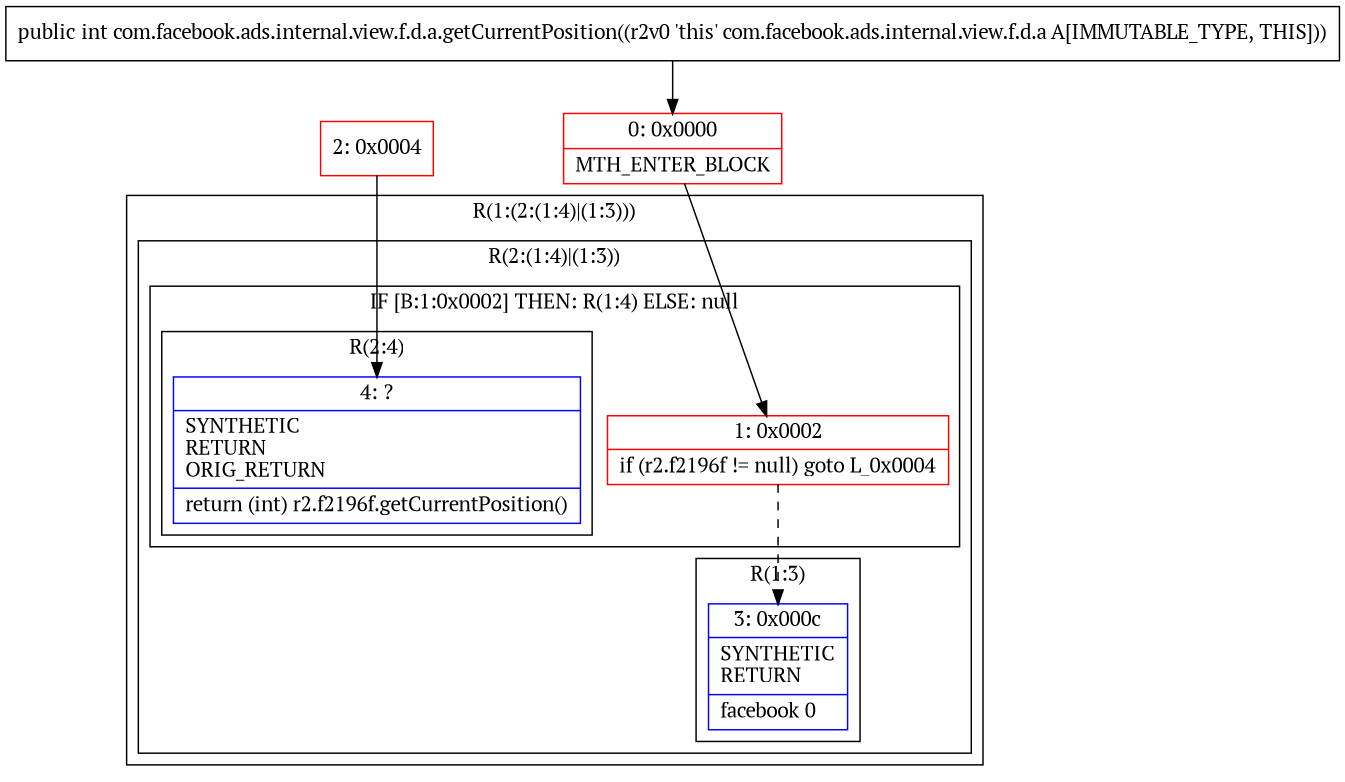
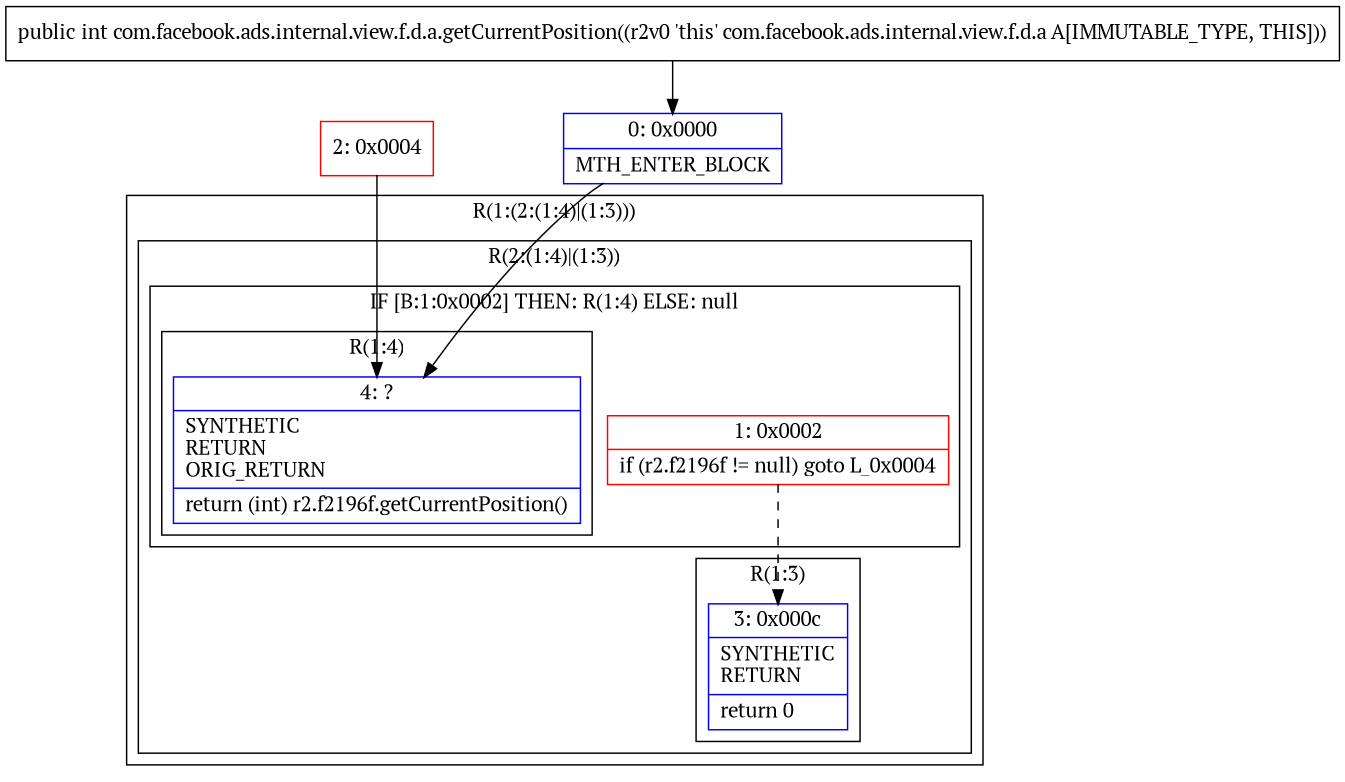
(673, 149) -> (673, 149)
(725, 298) -> (511, 268)
(377, 348) -> (377, 348)
(769, 711) -> (758, 711)
